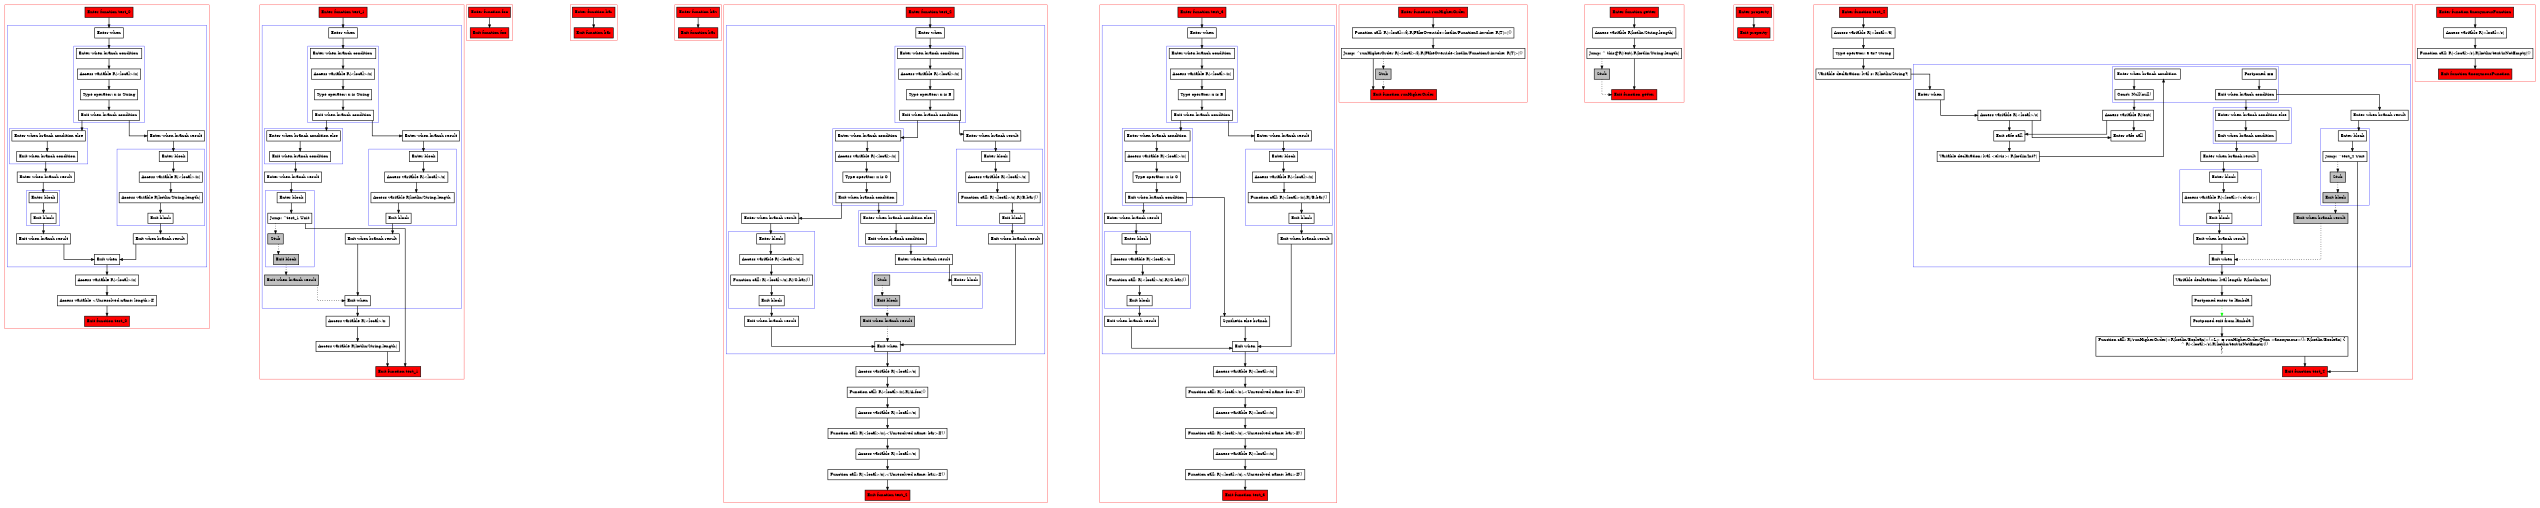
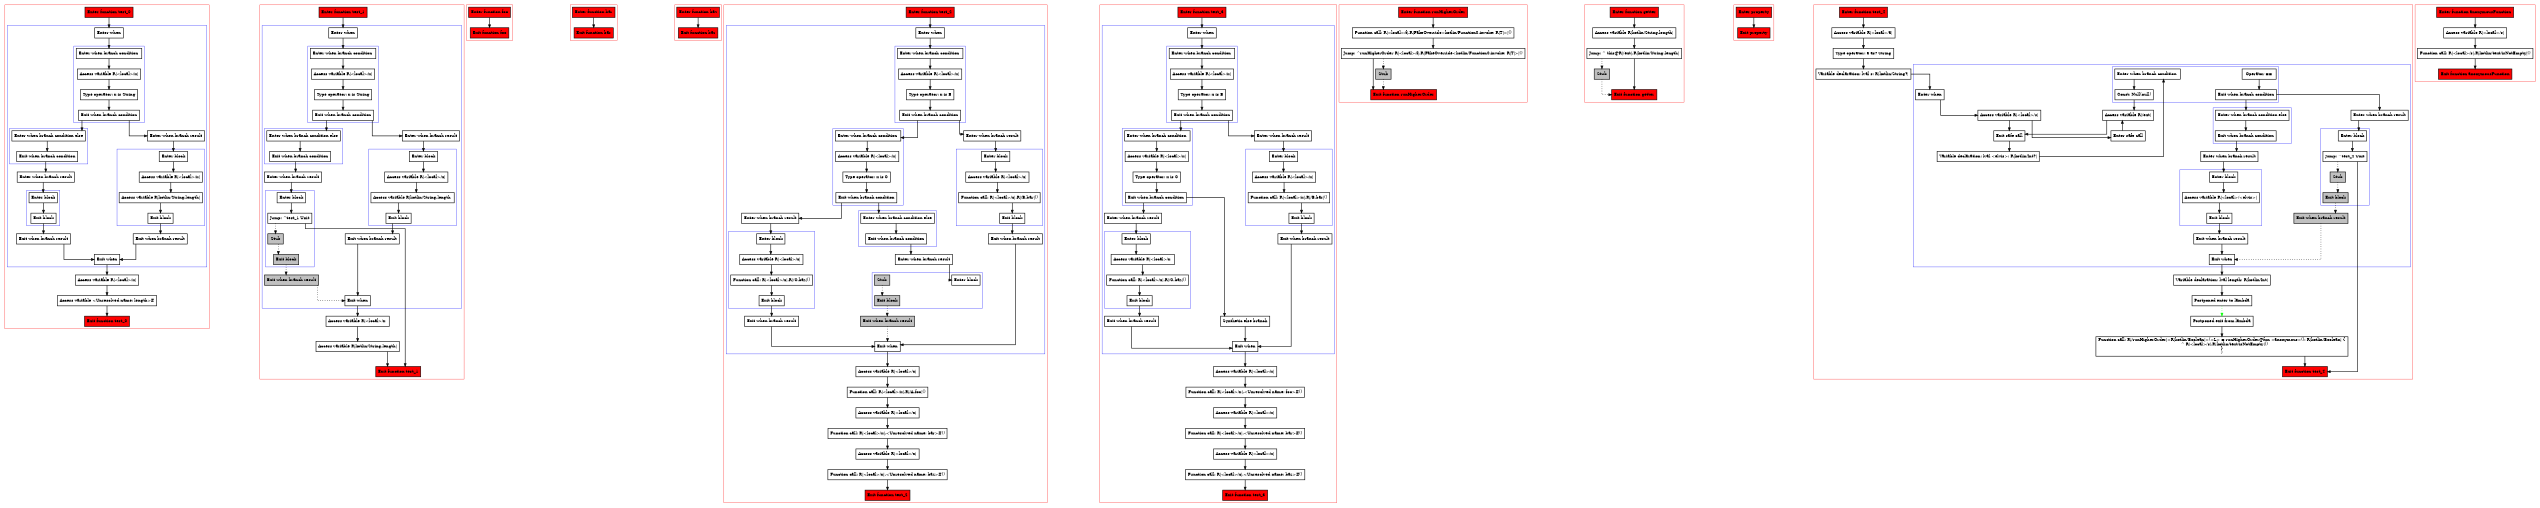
(2259, 74) -> (2259, 74)
(2134, 124) -> (2122, 127)
